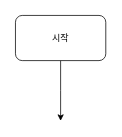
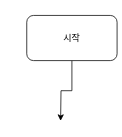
(60, 38) -> (72, 38)
